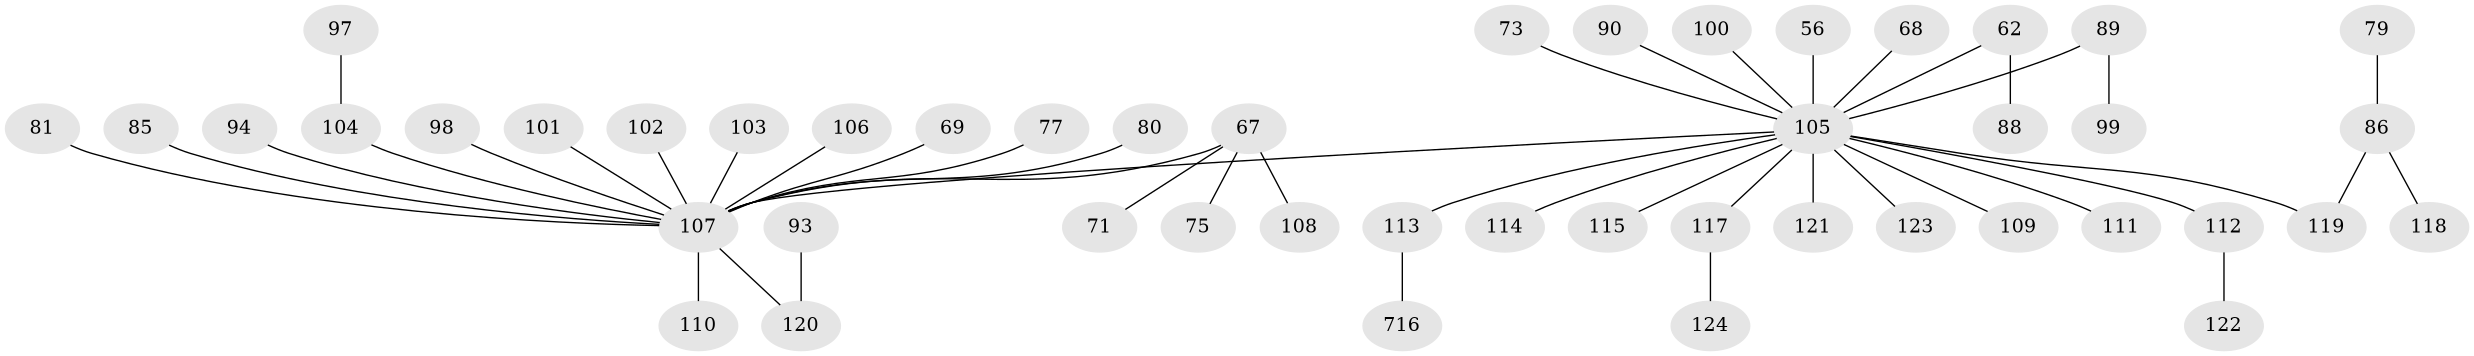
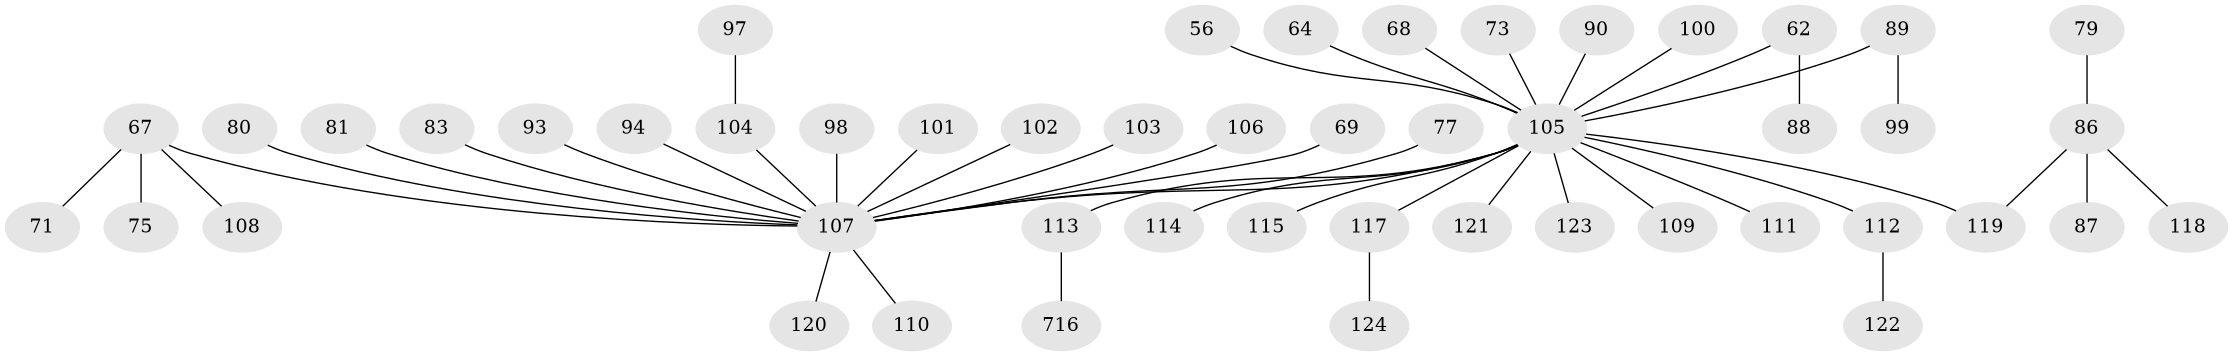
none -> (1301, 30)
(141, 129) -> (437, 129)
none -> (2087, 227)
(801, 277) -> (681, 185)
